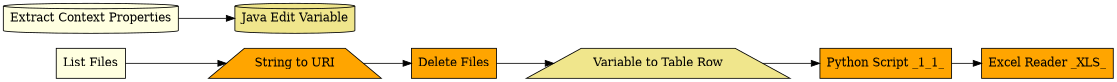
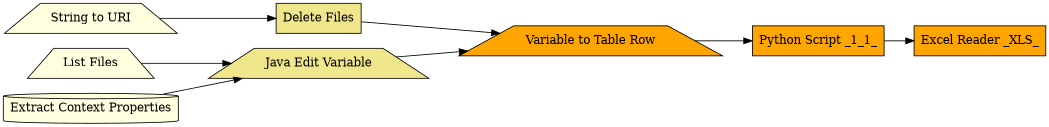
(295, 18) -> (319, 63)
none -> (428, 54)
(91, 63) -> (91, 63)
(172, 63) -> (182, 63)
(295, 63) -> (91, 18)
(454, 63) -> (319, 18)
(658, 63) -> (591, 41)
